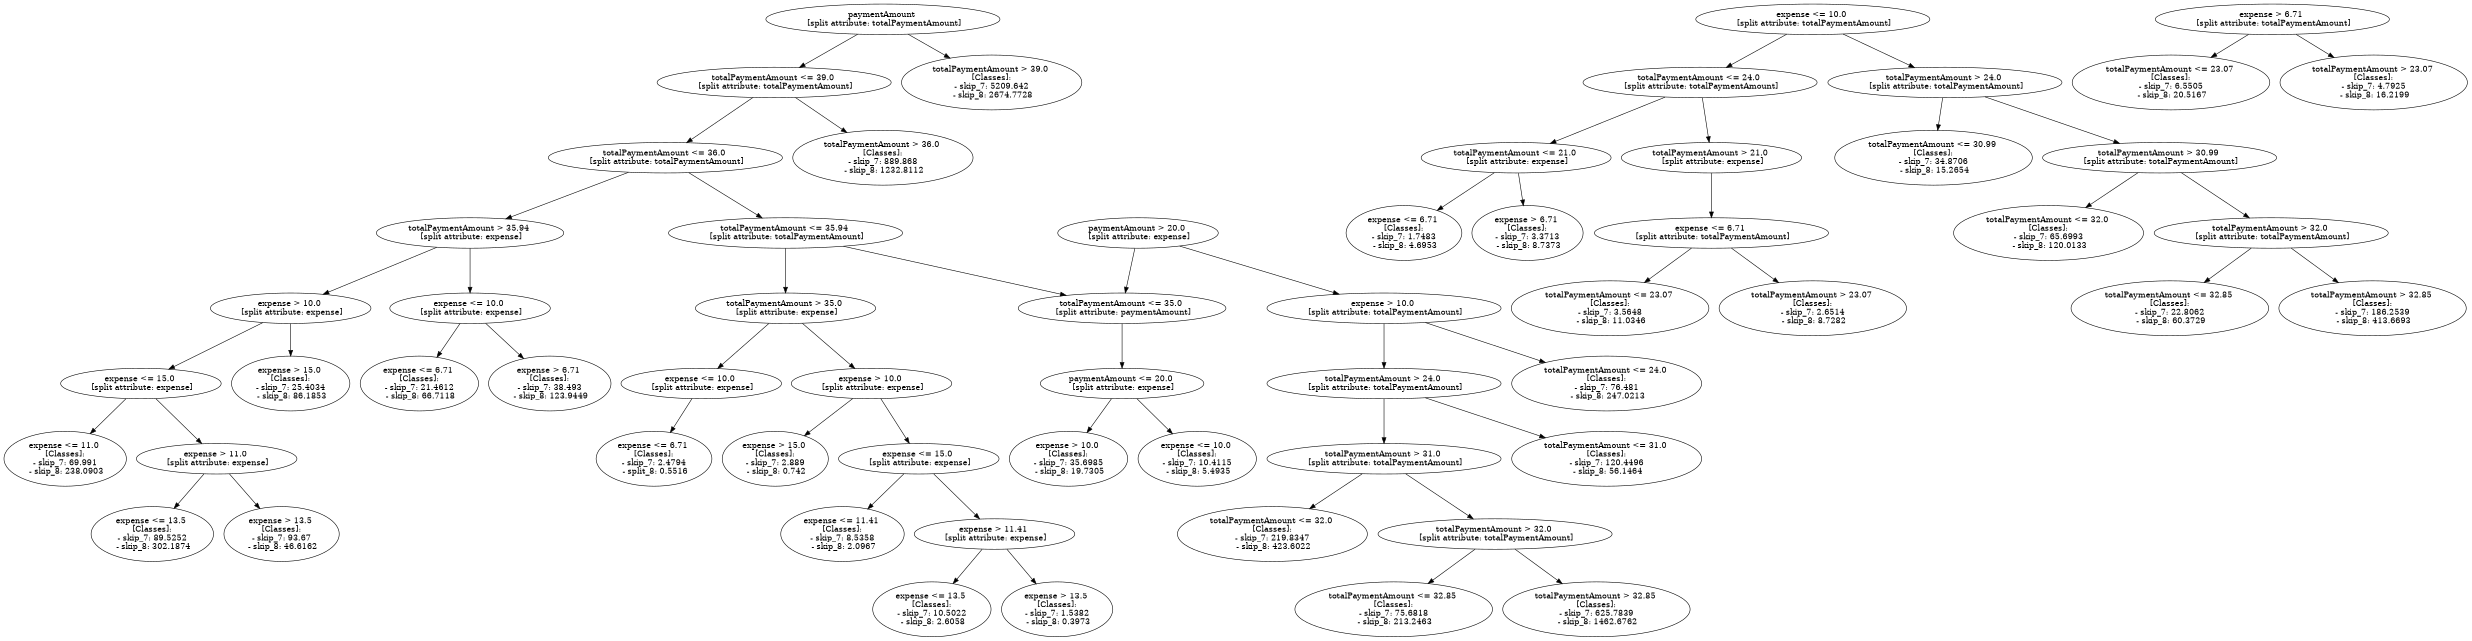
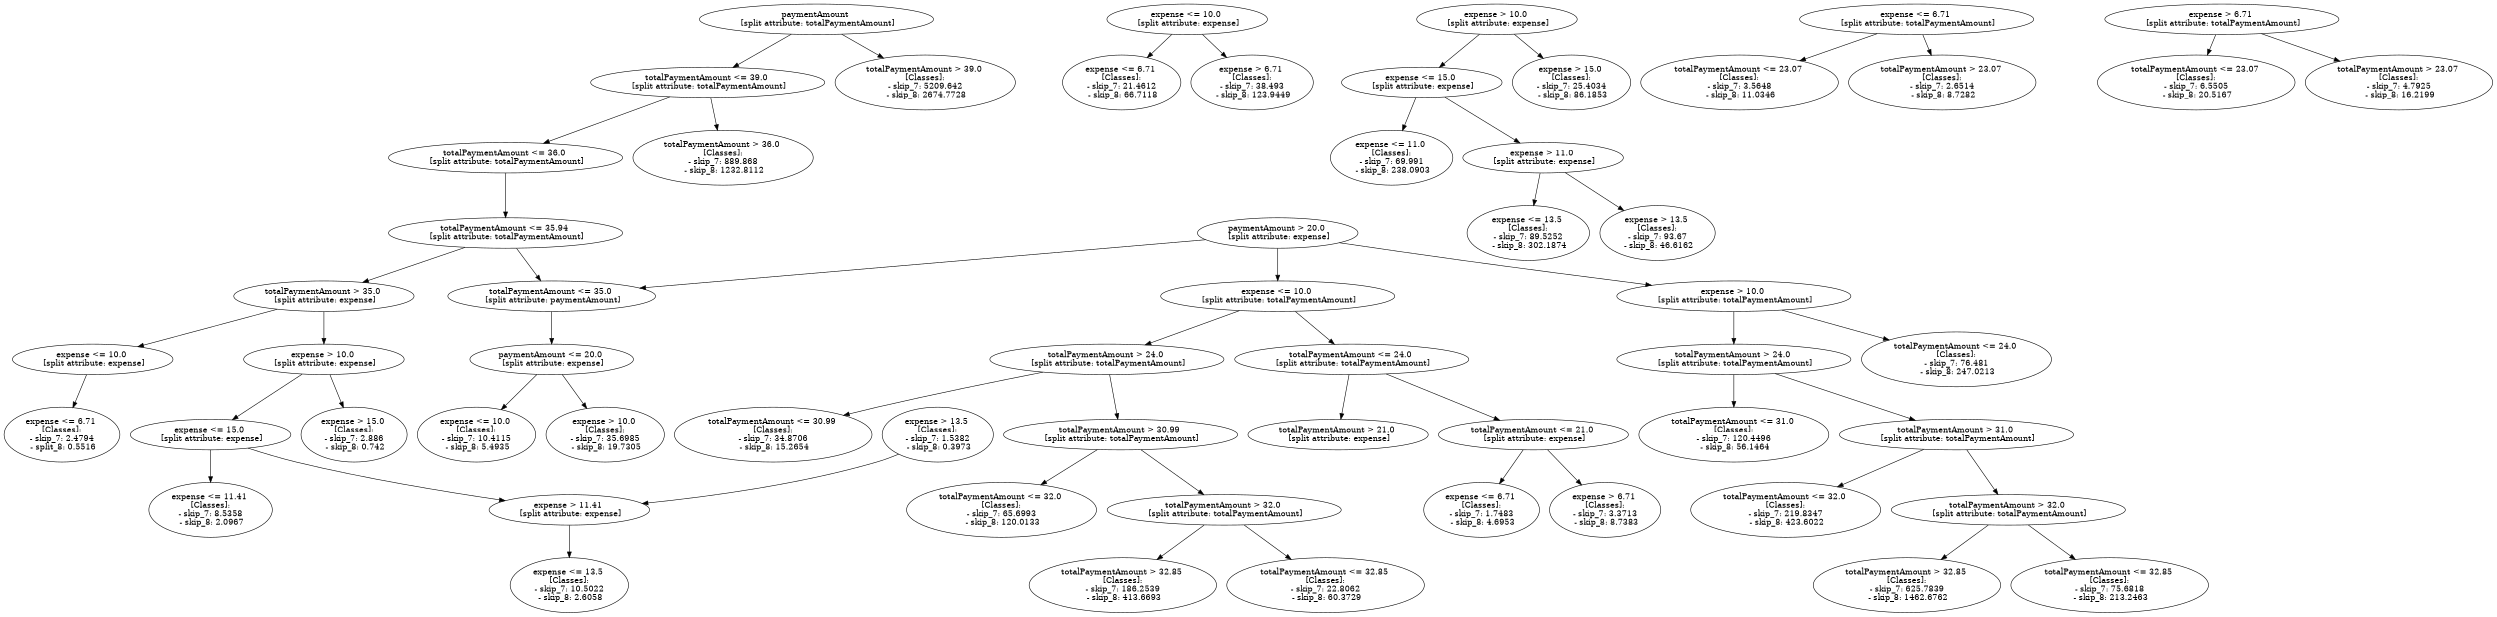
(1711, 193) -> none
(470, 233) -> none
(1528, 233) -> (1605, 510)
none -> (1278, 262)
(775, 459) -> (354, 435)
(1020, 564) -> (775, 485)
